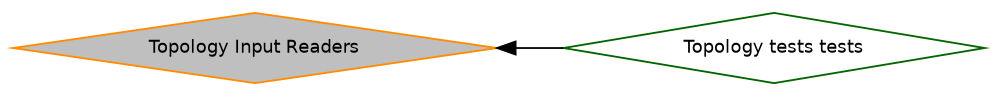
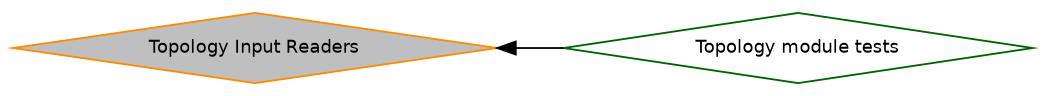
(774, 48) -> (798, 48)
